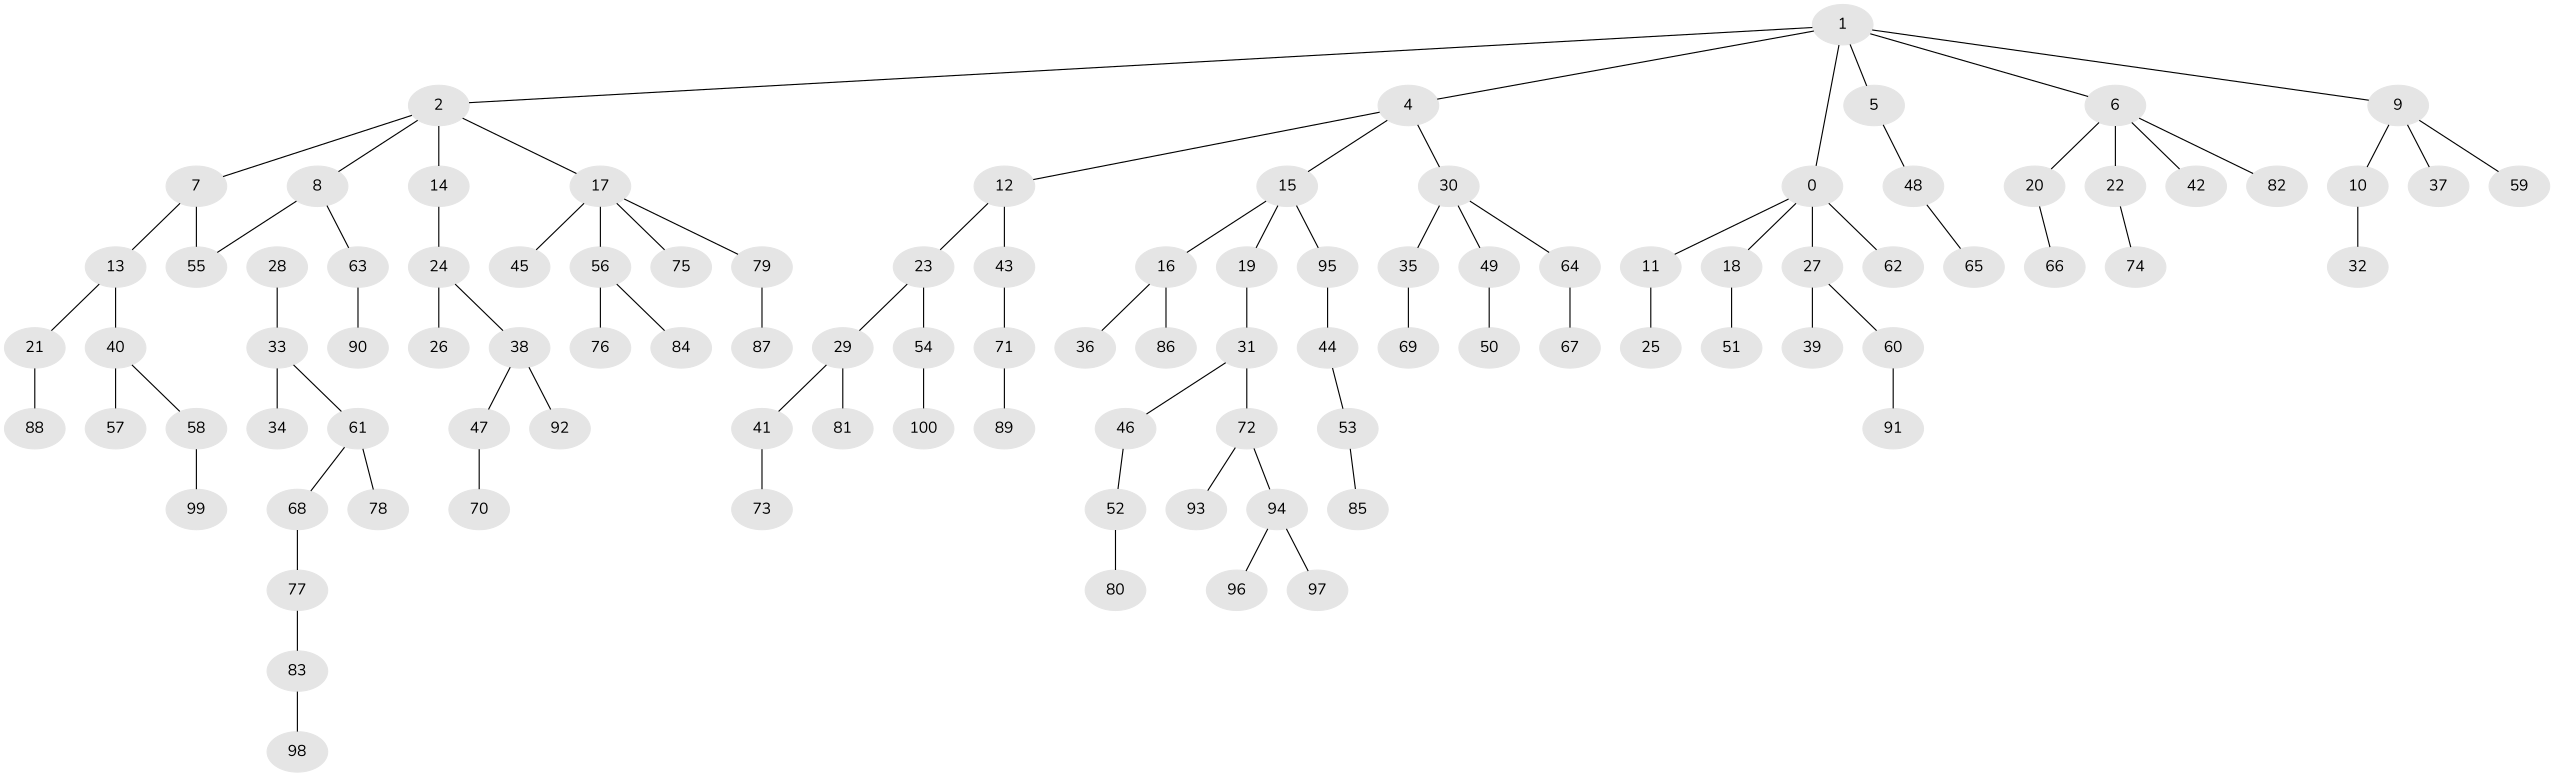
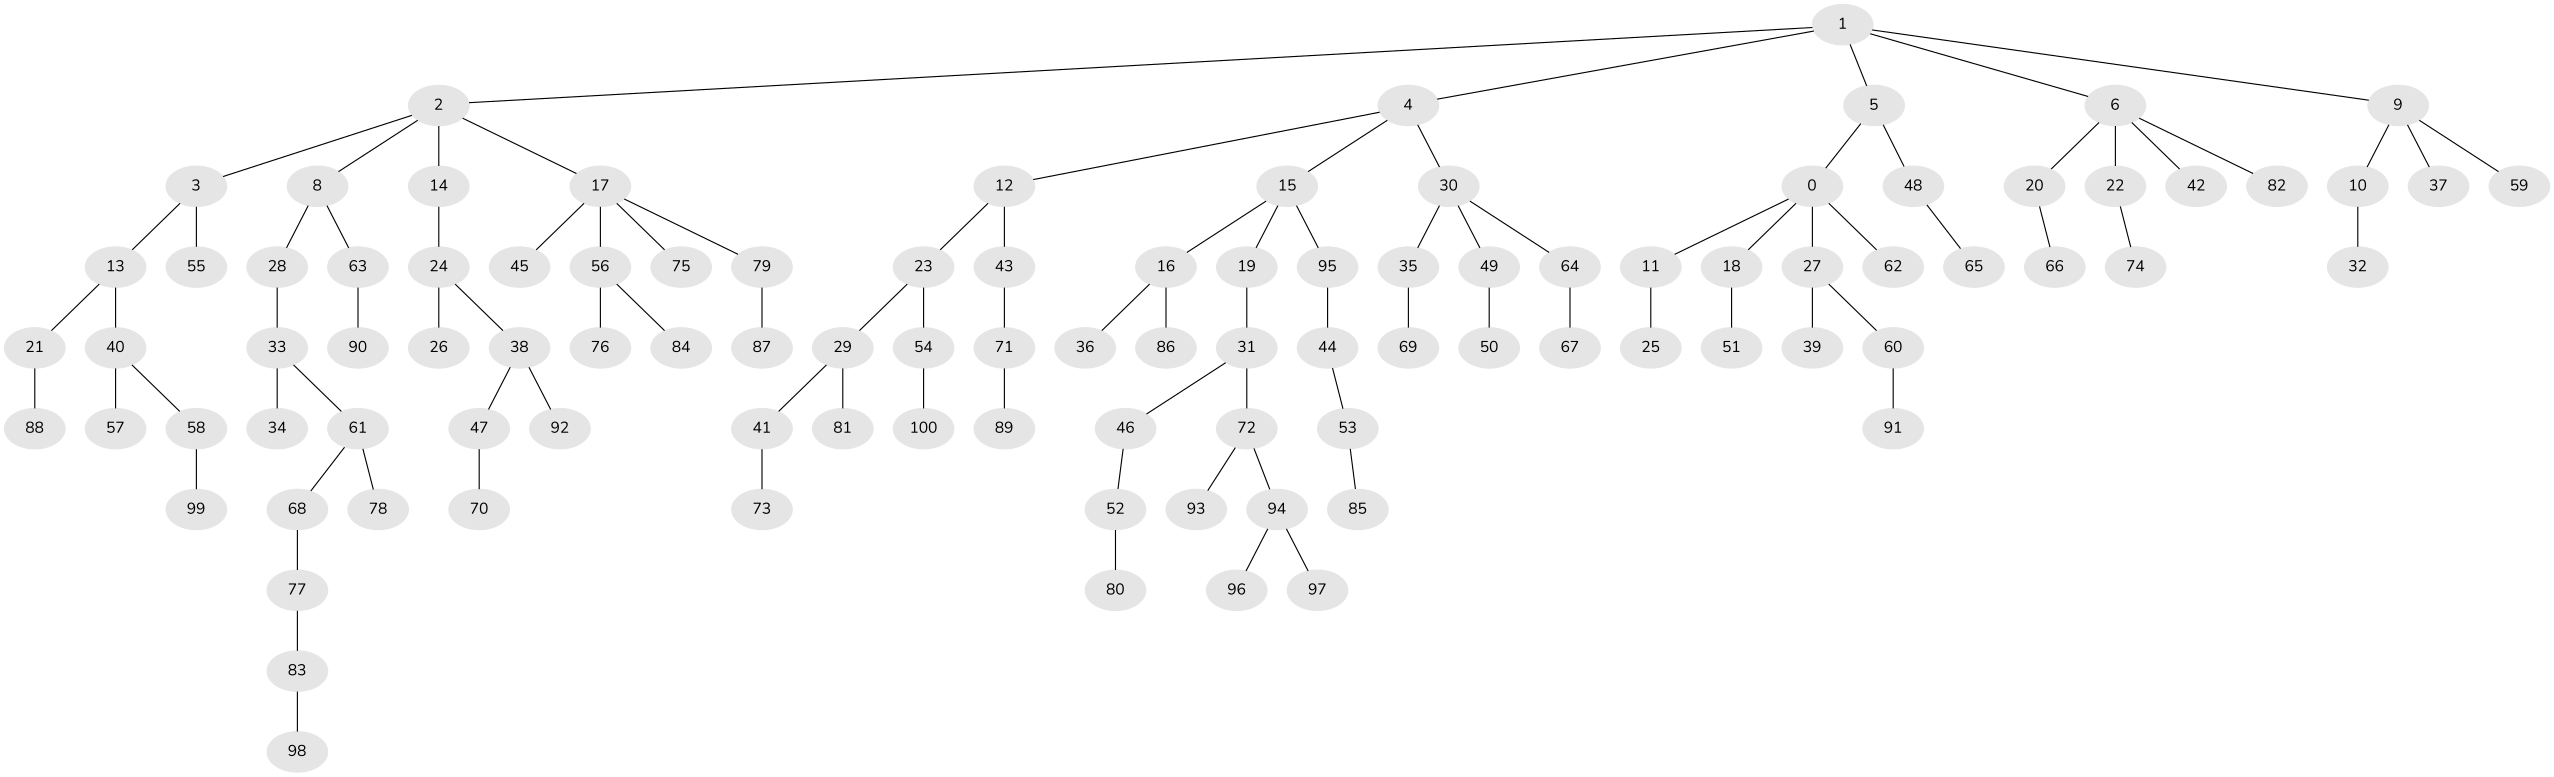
(1828, 105) -> (1843, 146)
(196, 186) -> (196, 186)
(257, 227) -> (297, 227)
